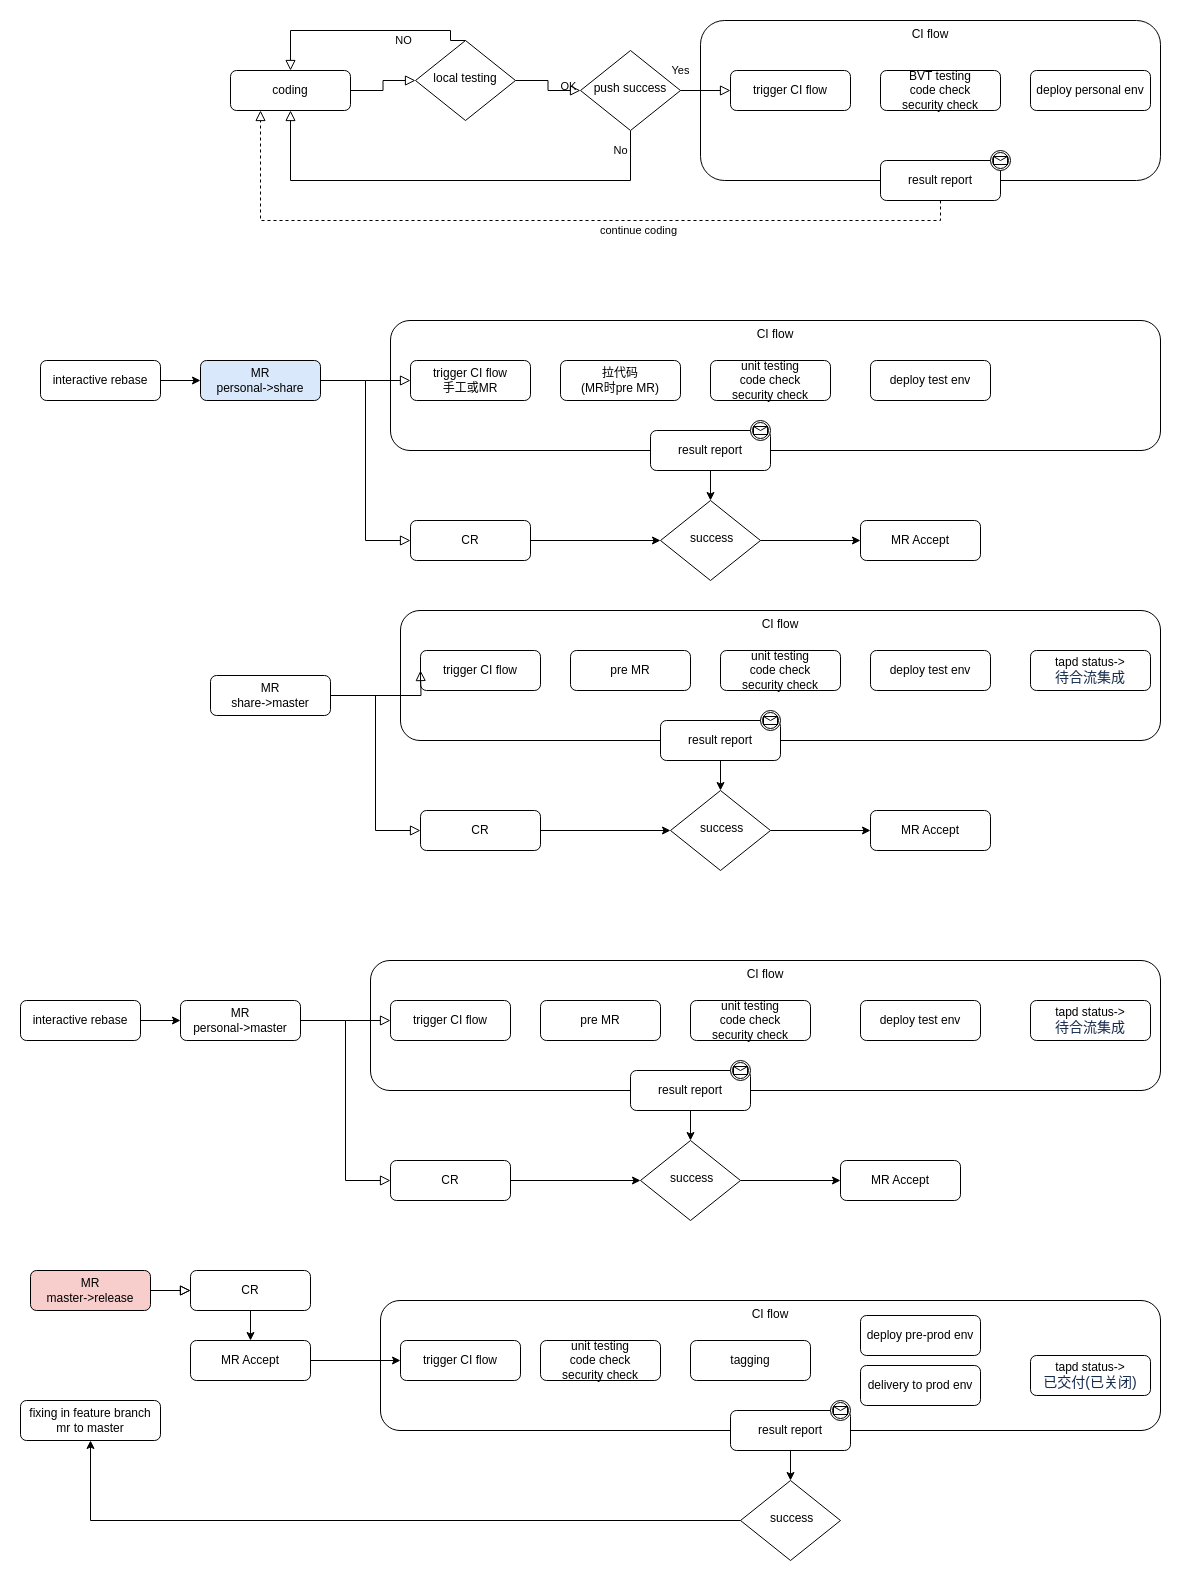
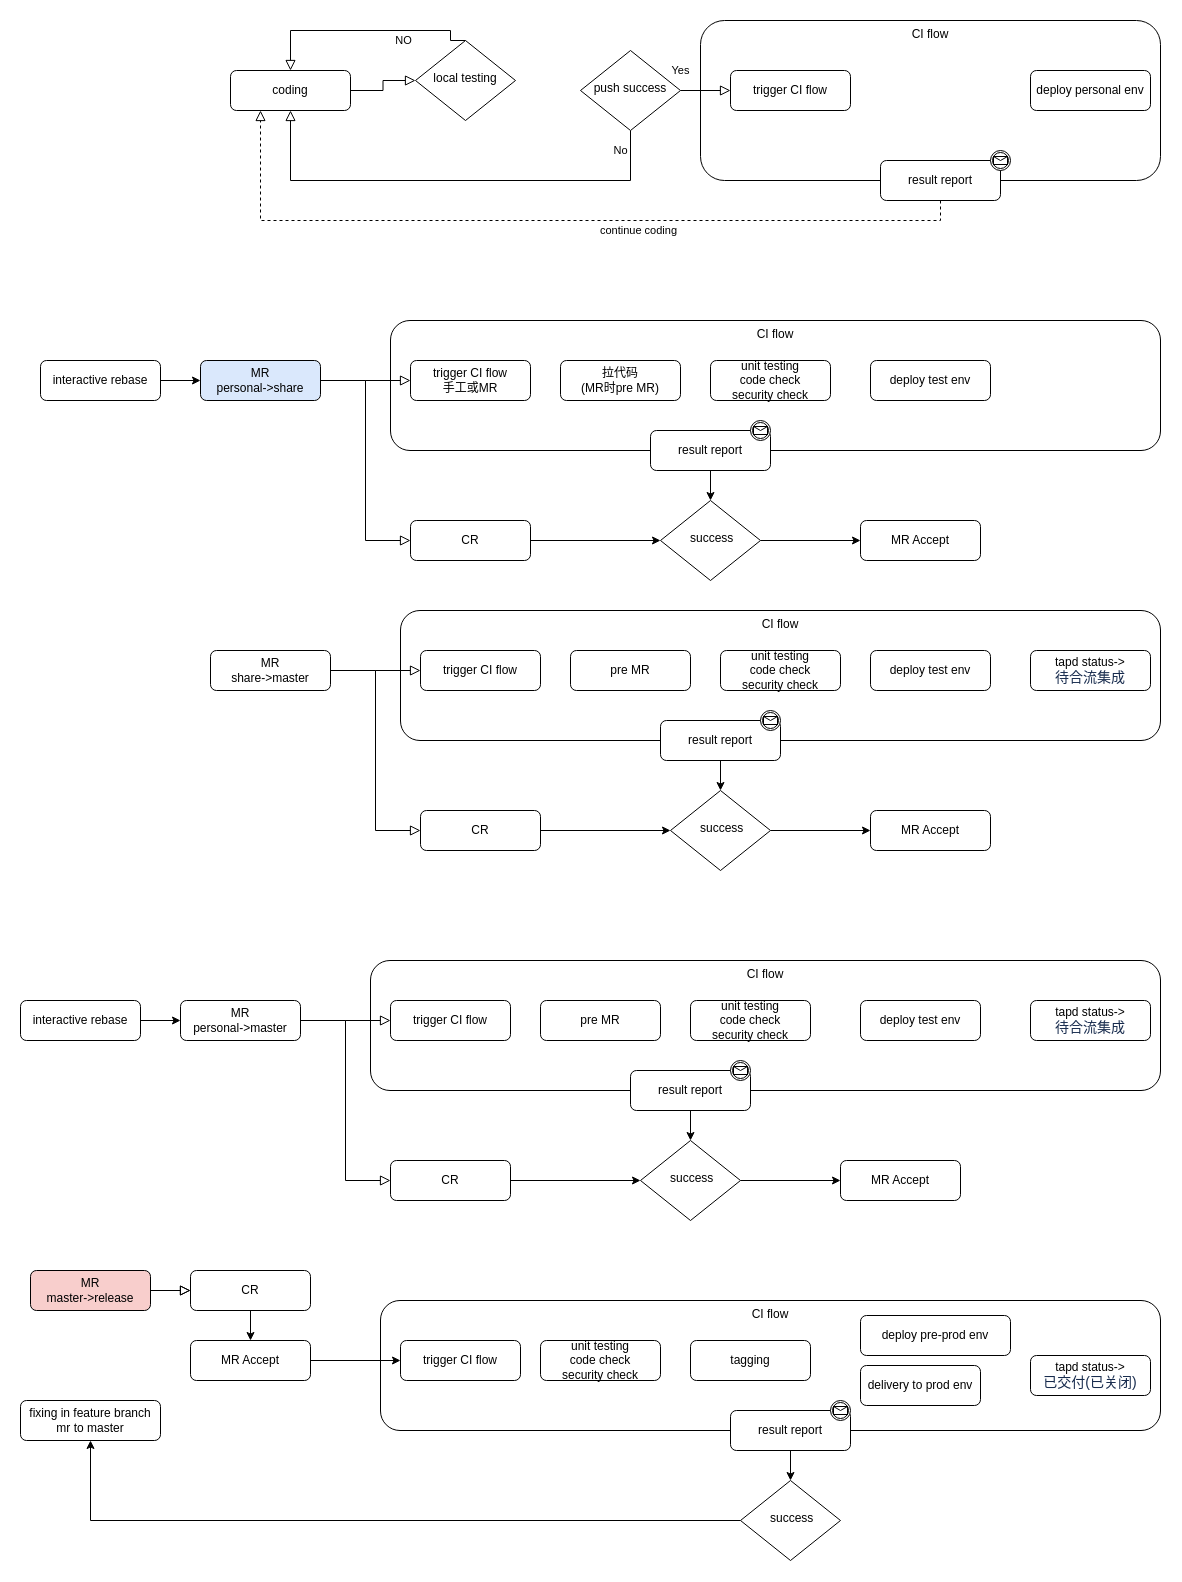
(548, 81) -> none
(941, 91) -> none
(271, 696) -> (271, 671)
(921, 1336) -> (936, 1336)
